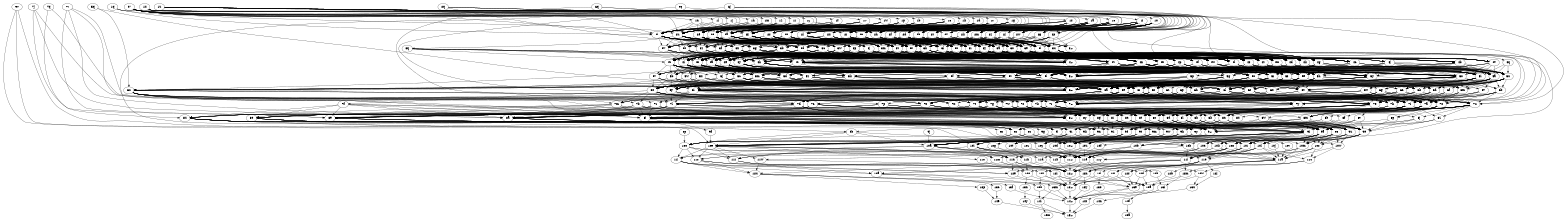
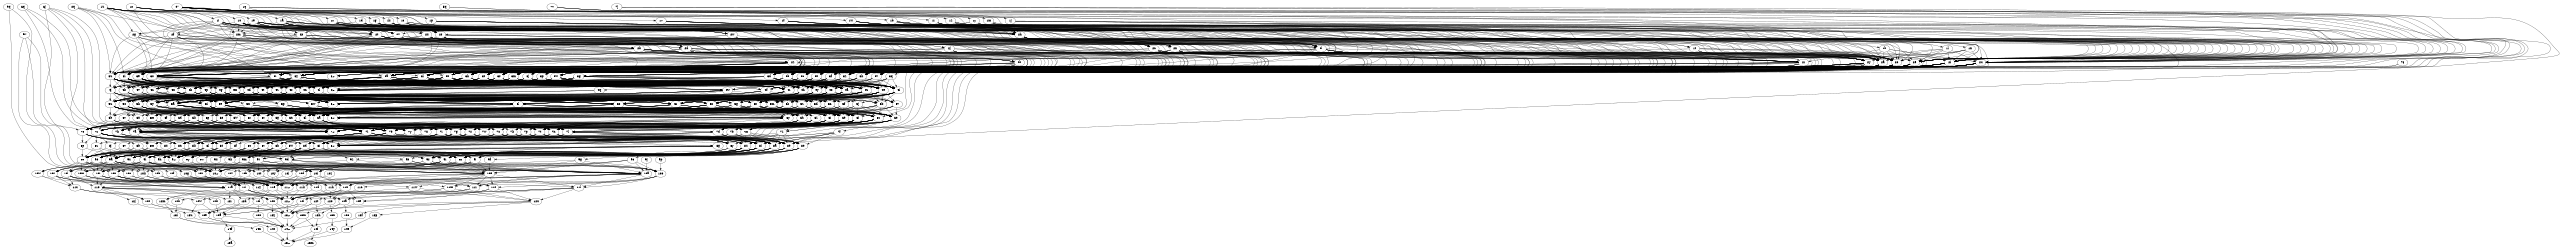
(935, 28) -> (1356, 44)
(422, 83) -> (853, 112)
